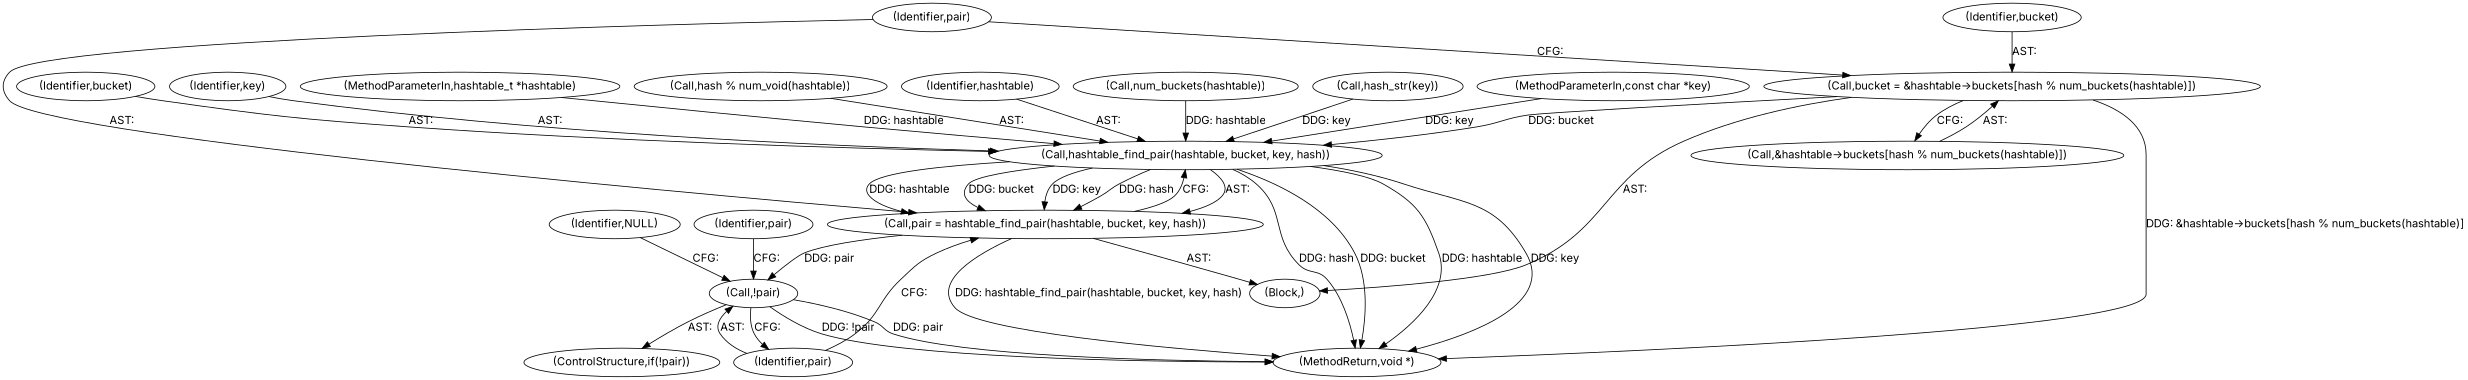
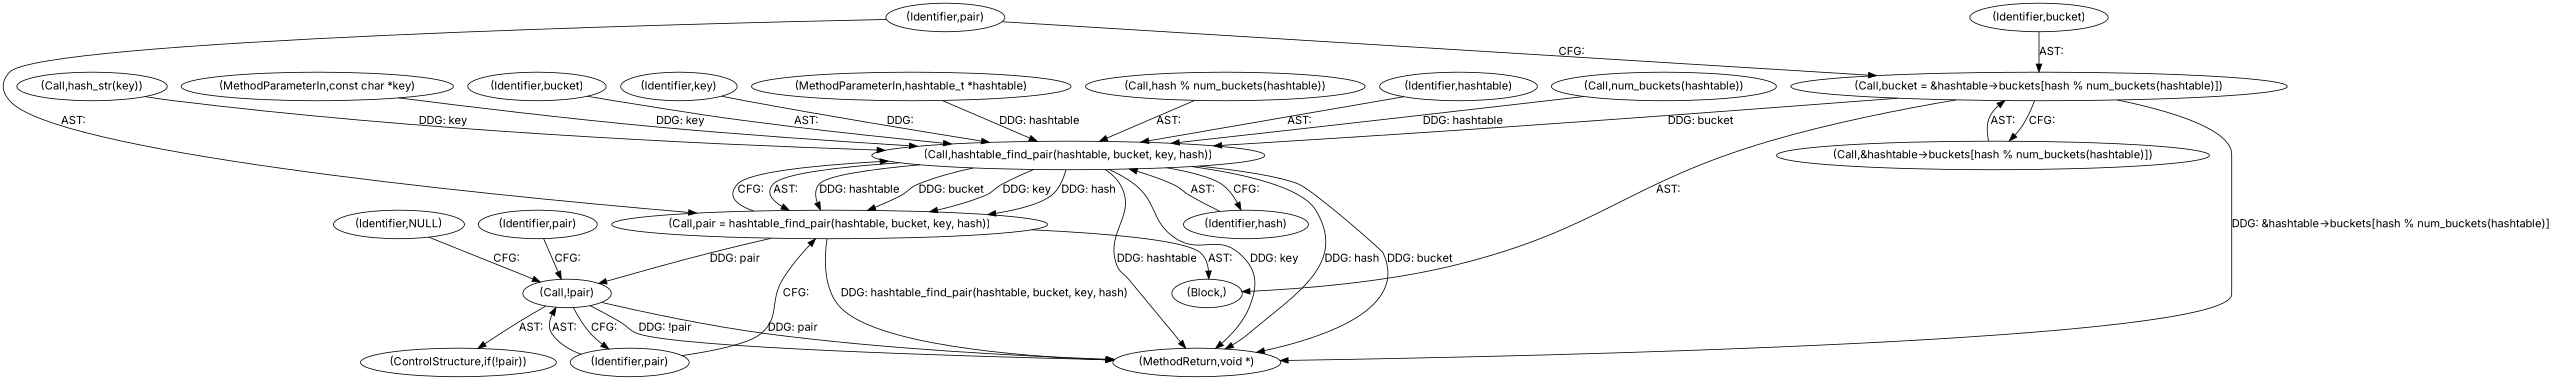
(761, 86) -> (1225, 86)
(552, 121) -> (902, 121)
none -> (1246, 224)
